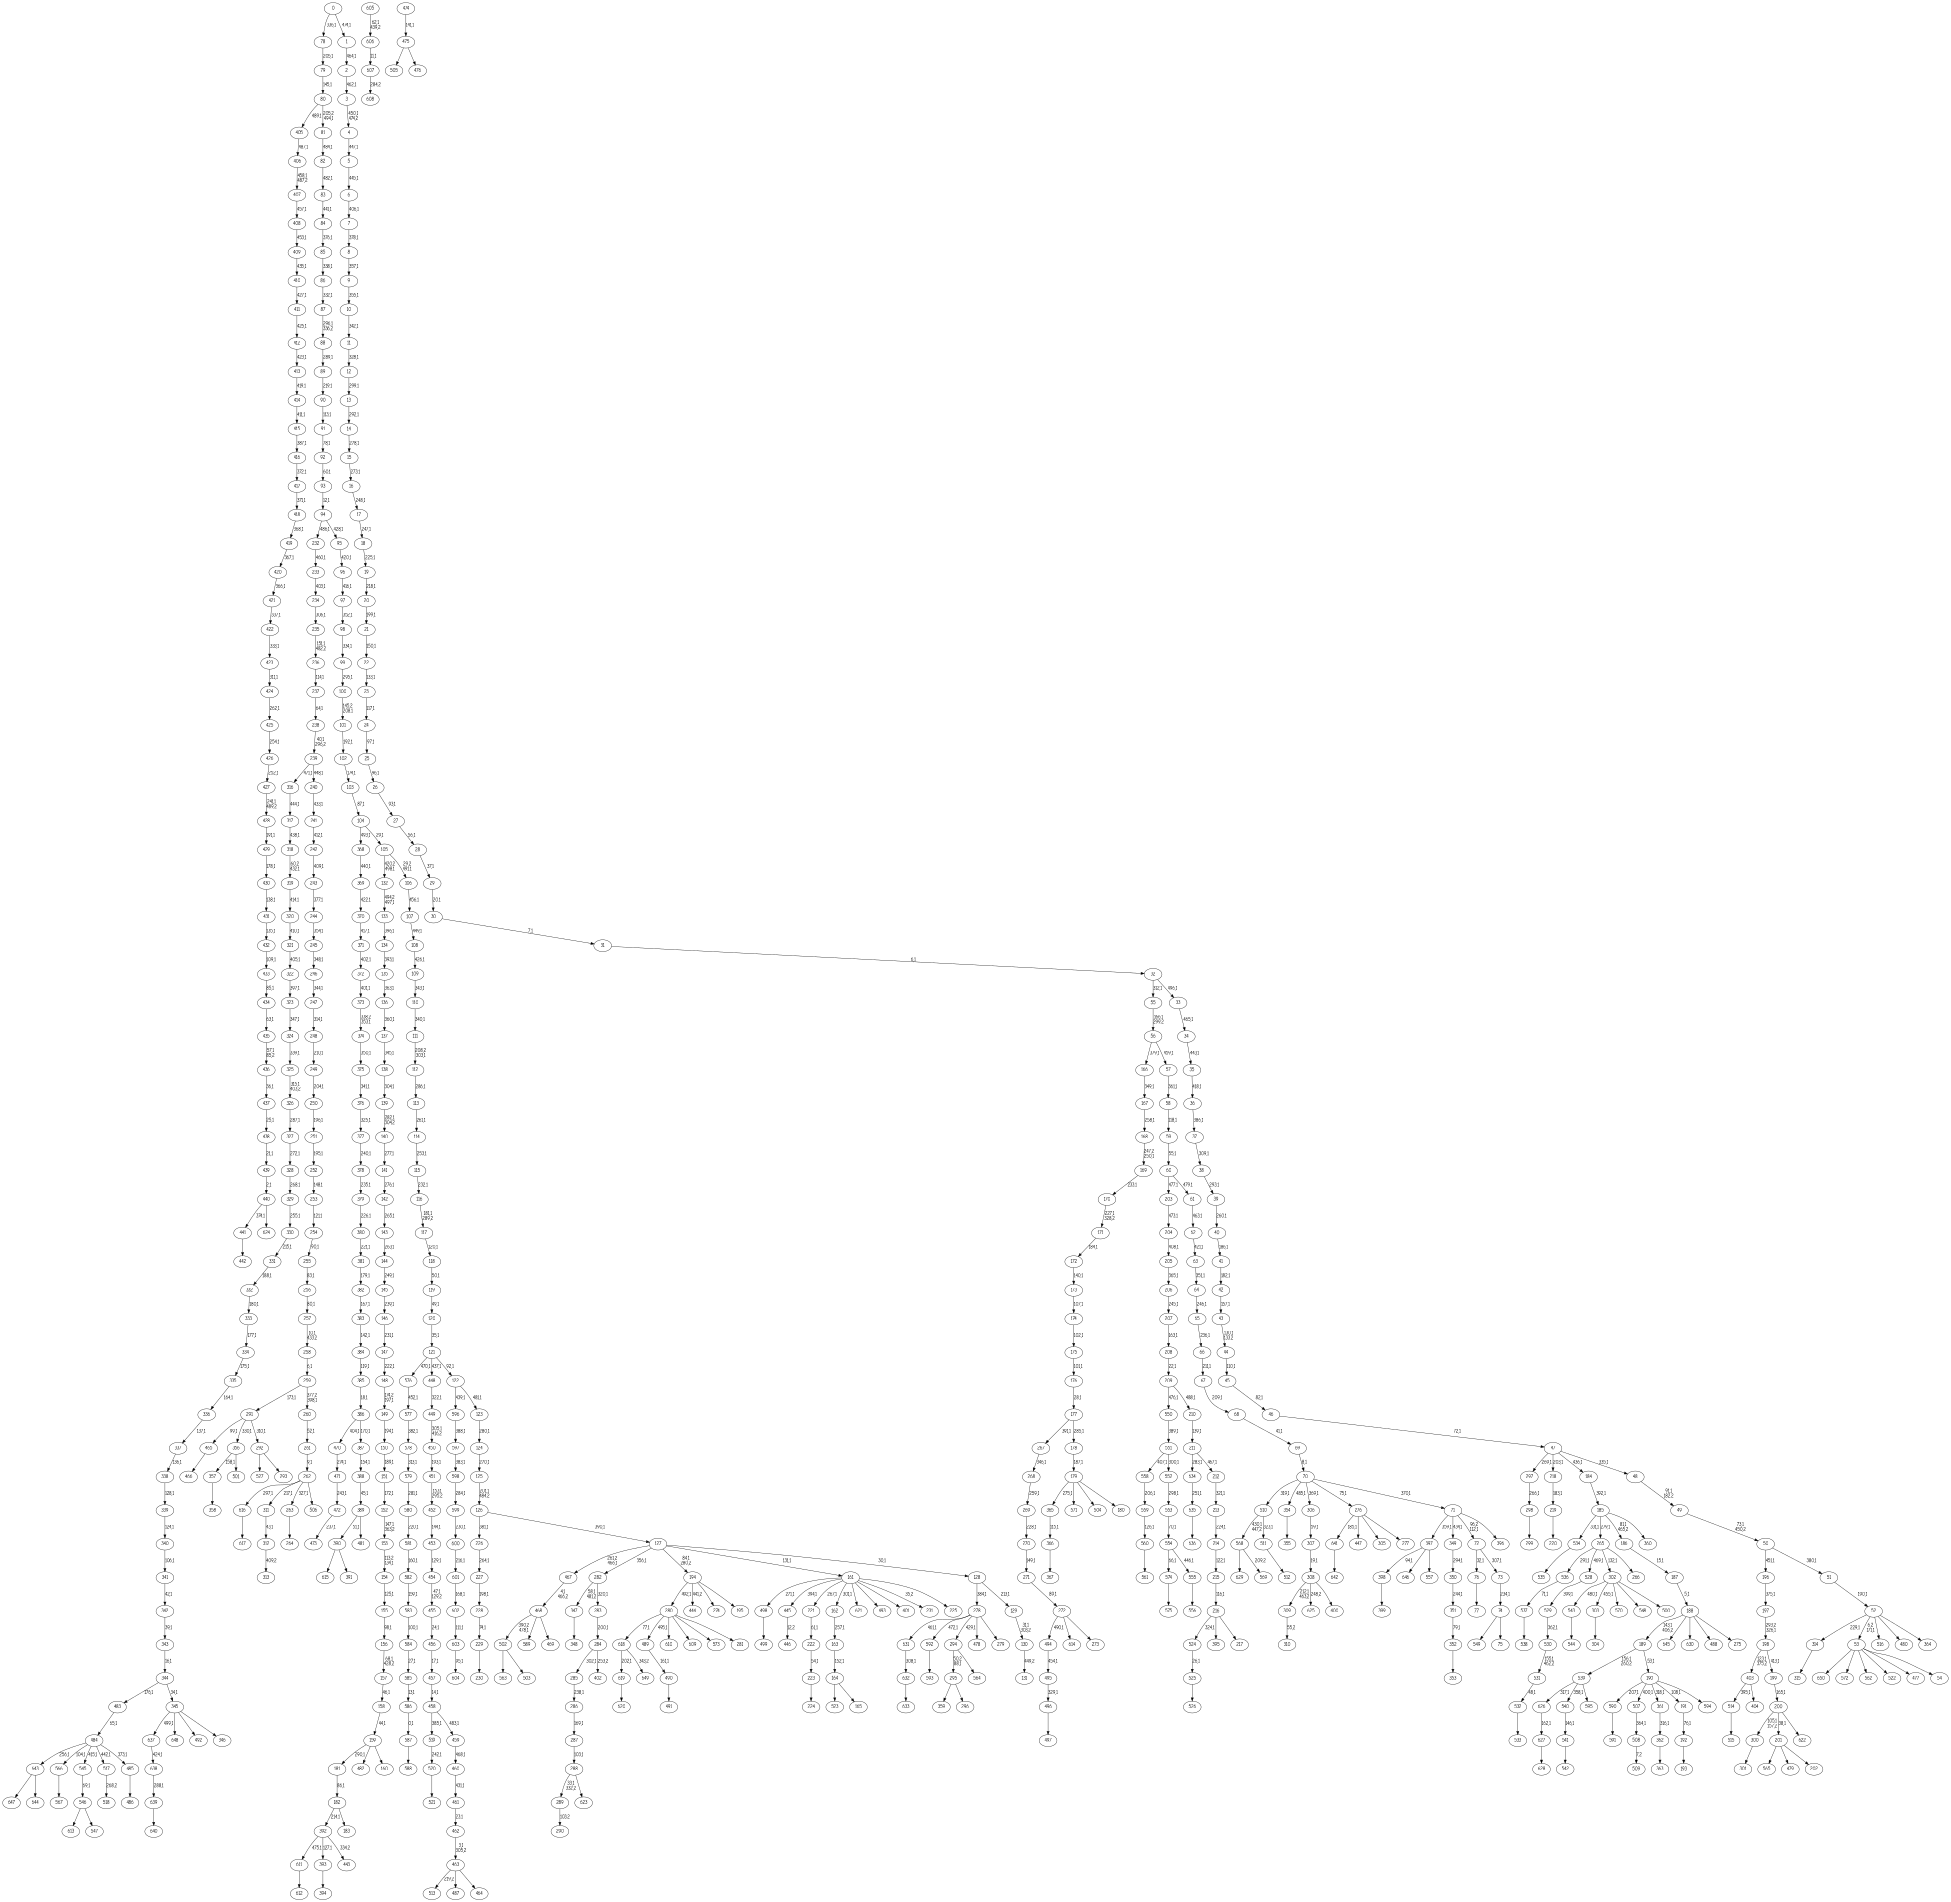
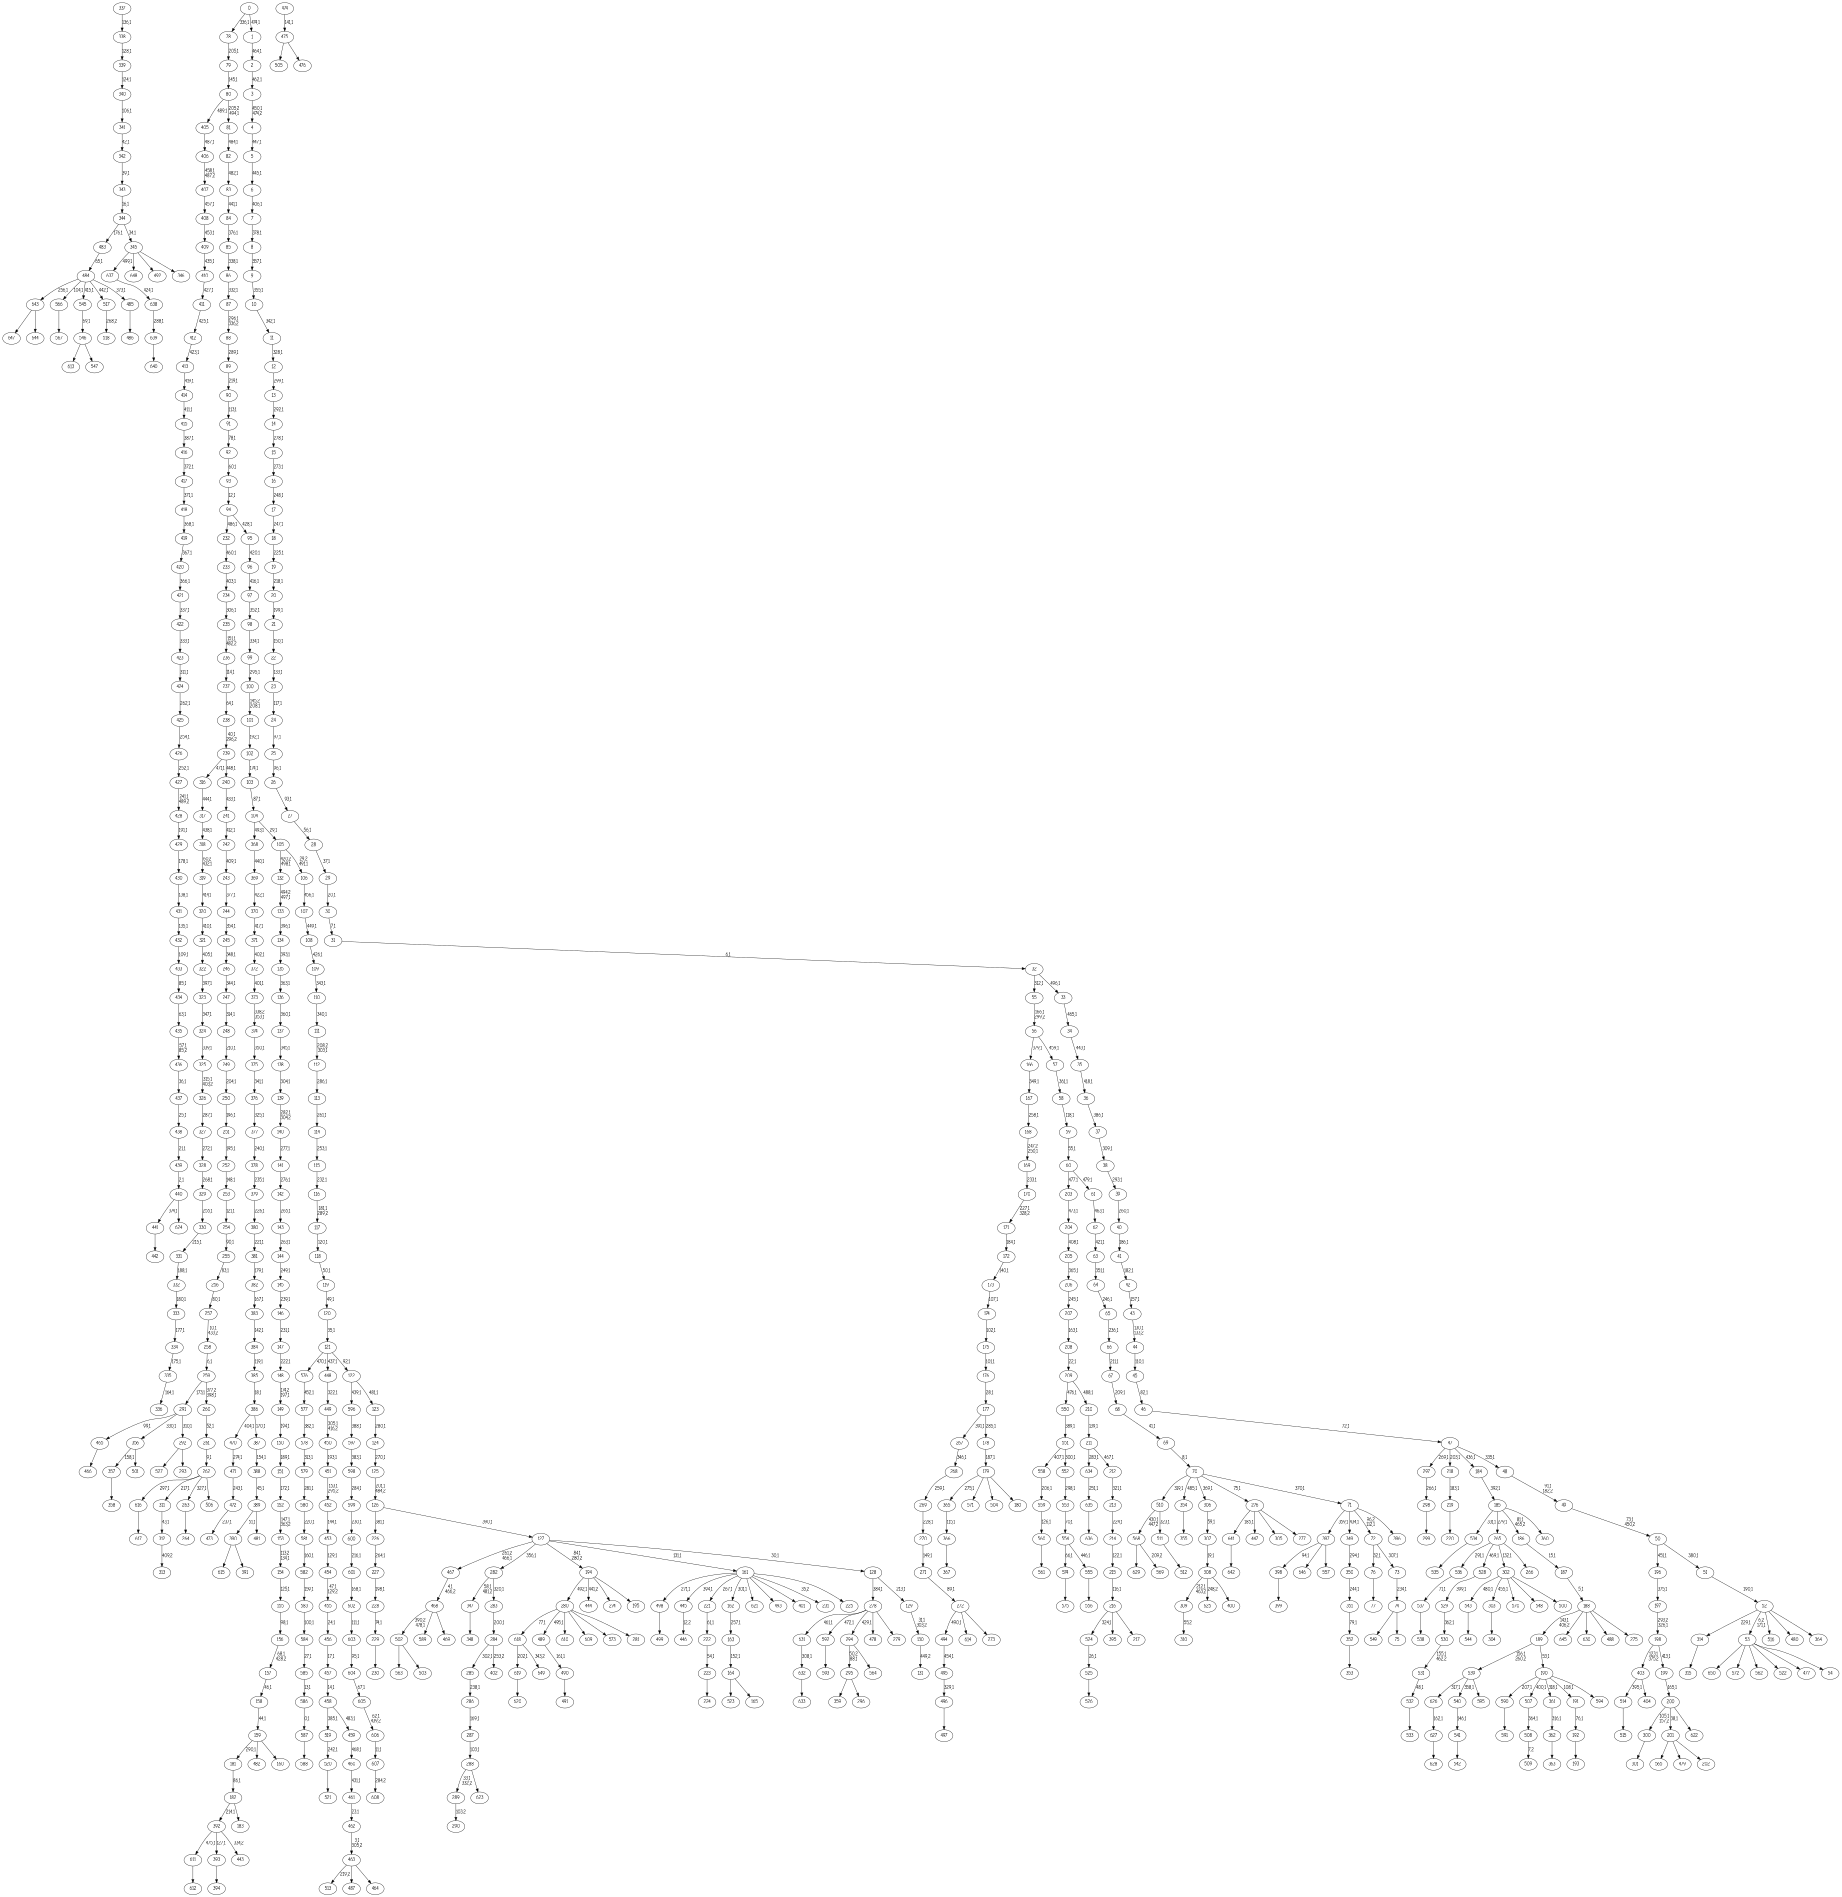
(193, 1430) -> none
none -> (356, 1686)
